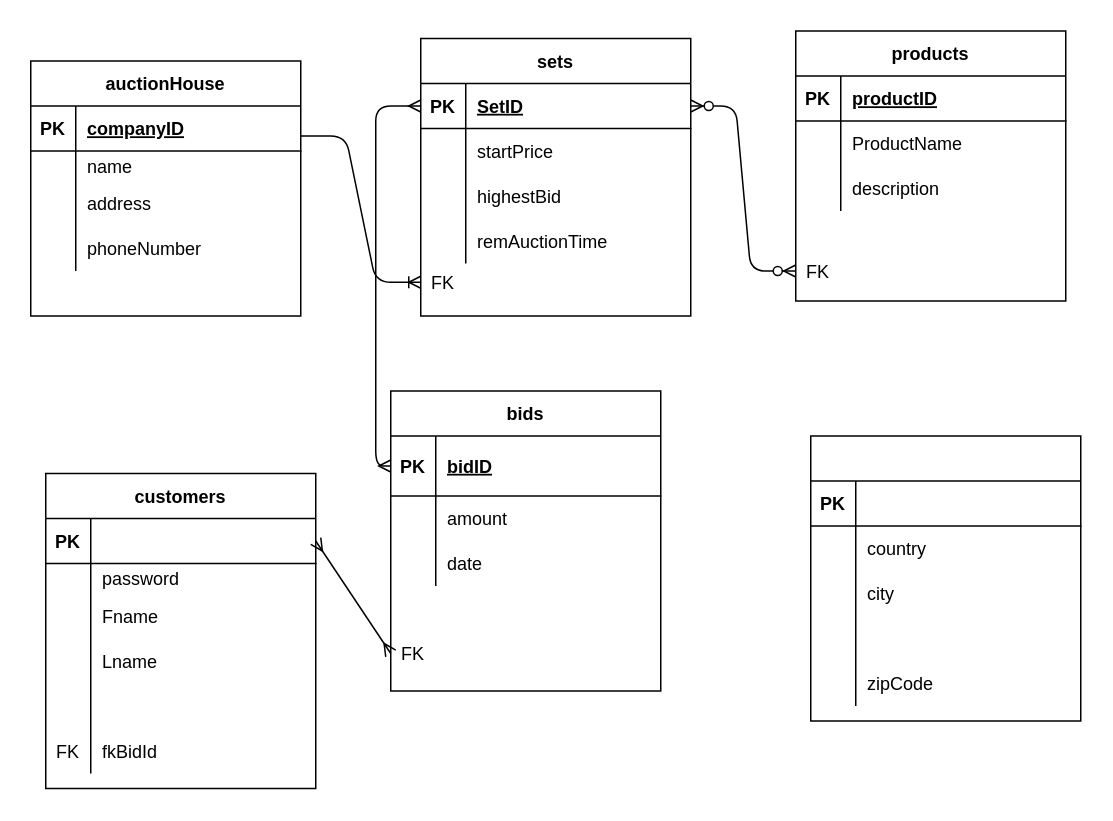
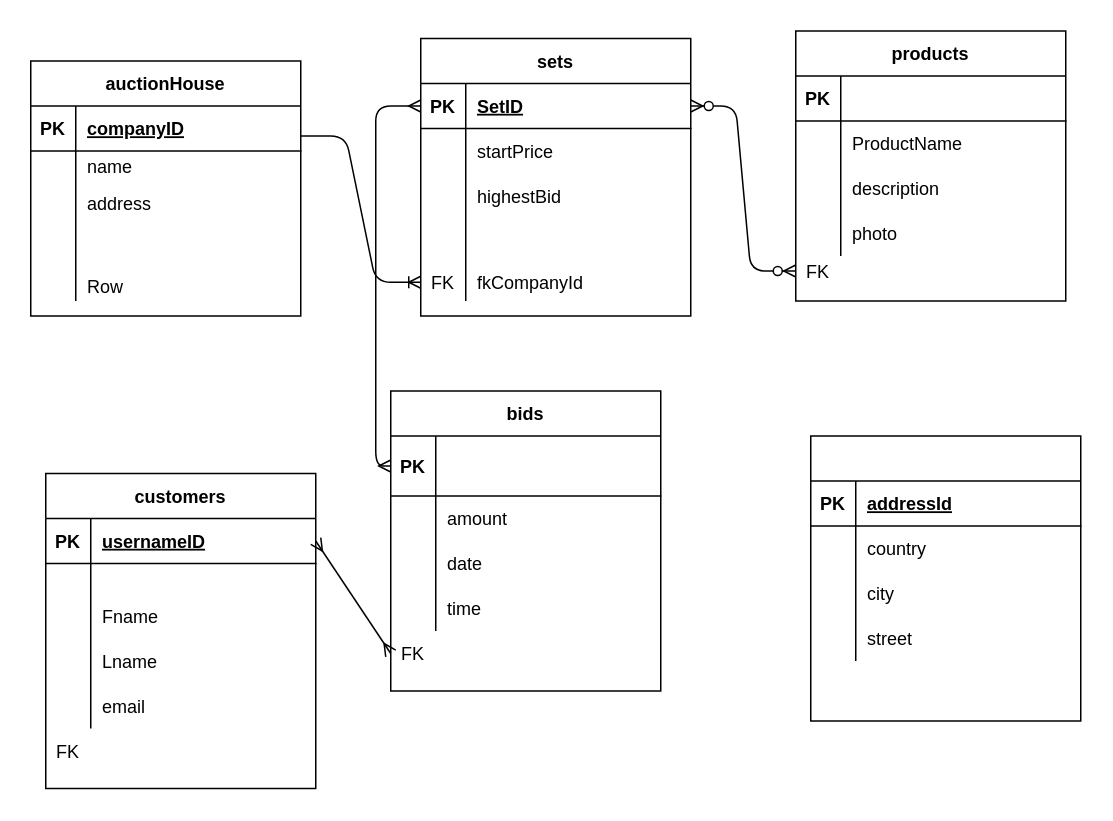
(953, 98) -> none
none -> (953, 233)
(578, 241) -> none
(188, 248) -> none
none -> (578, 282)
none -> (188, 286)
(548, 466) -> none
none -> (968, 503)
none -> (203, 541)
(203, 578) -> none
none -> (548, 608)
none -> (968, 638)
(968, 683) -> none
none -> (203, 706)
(203, 751) -> none
